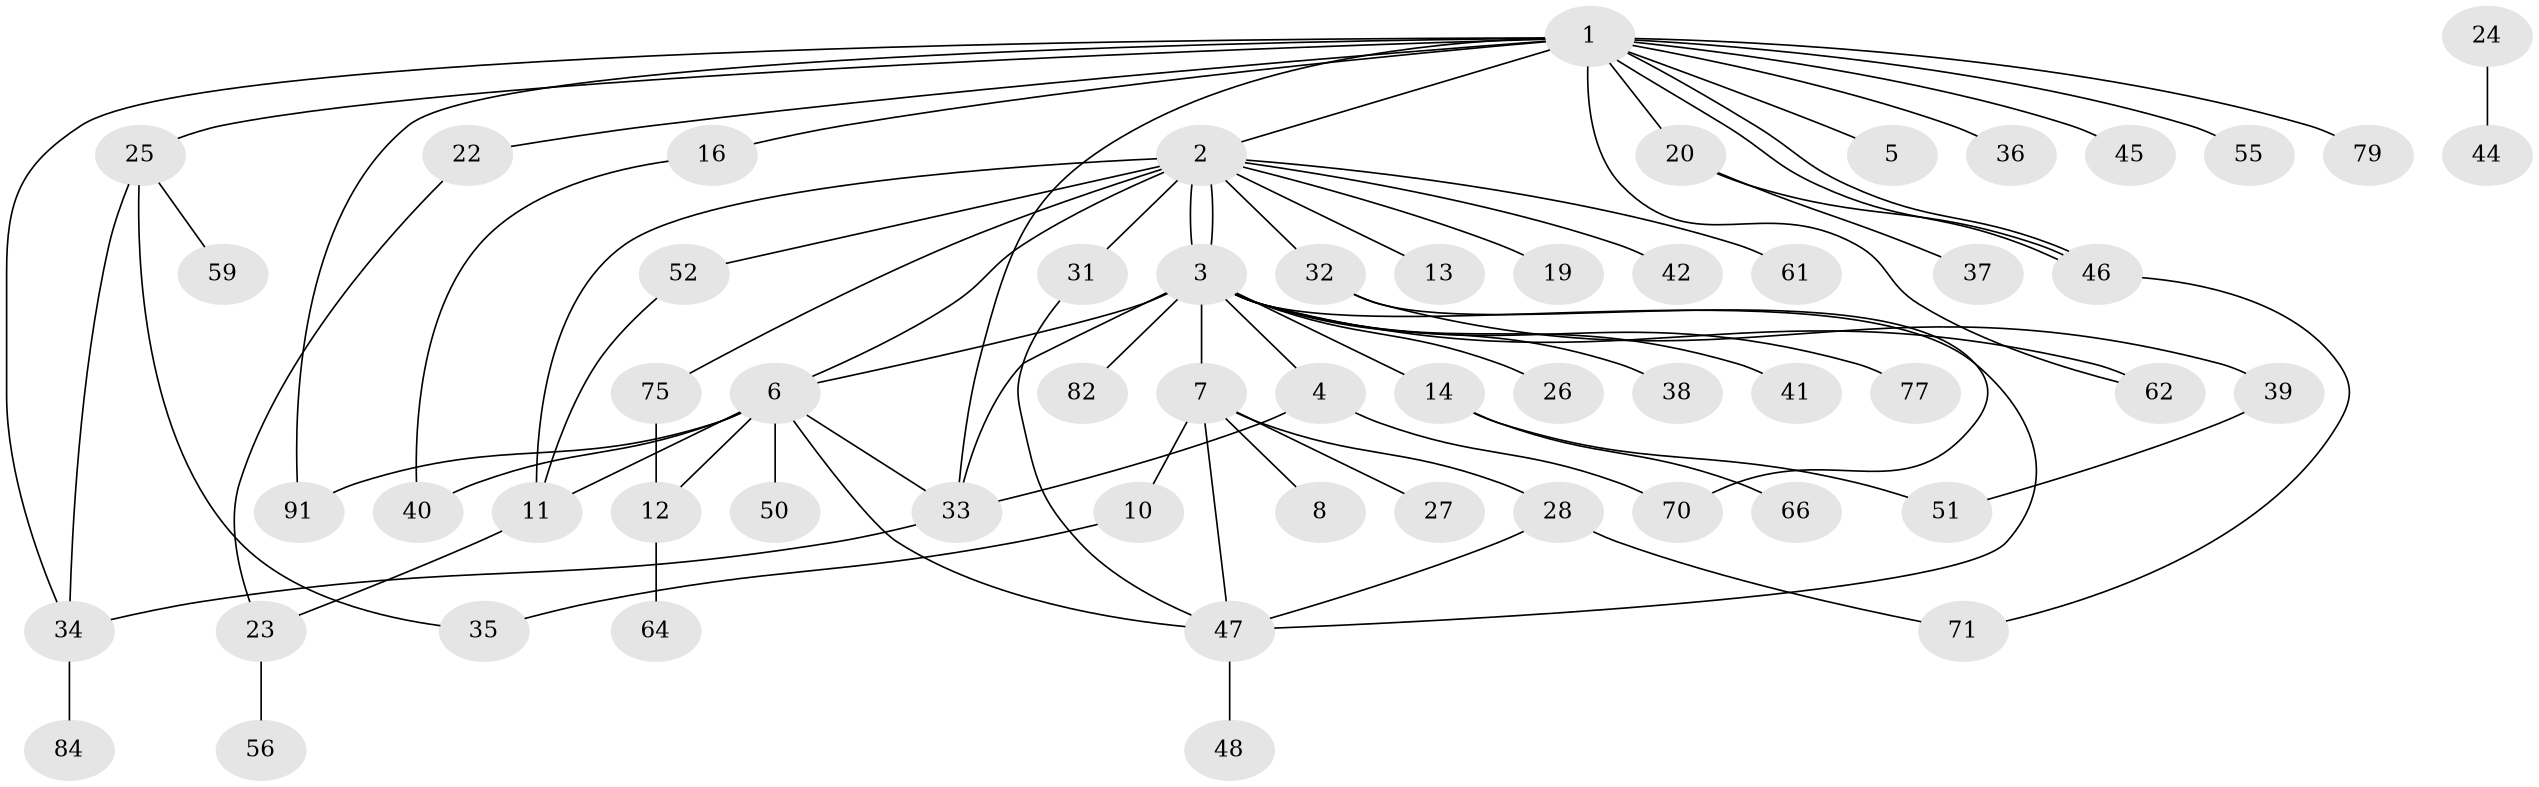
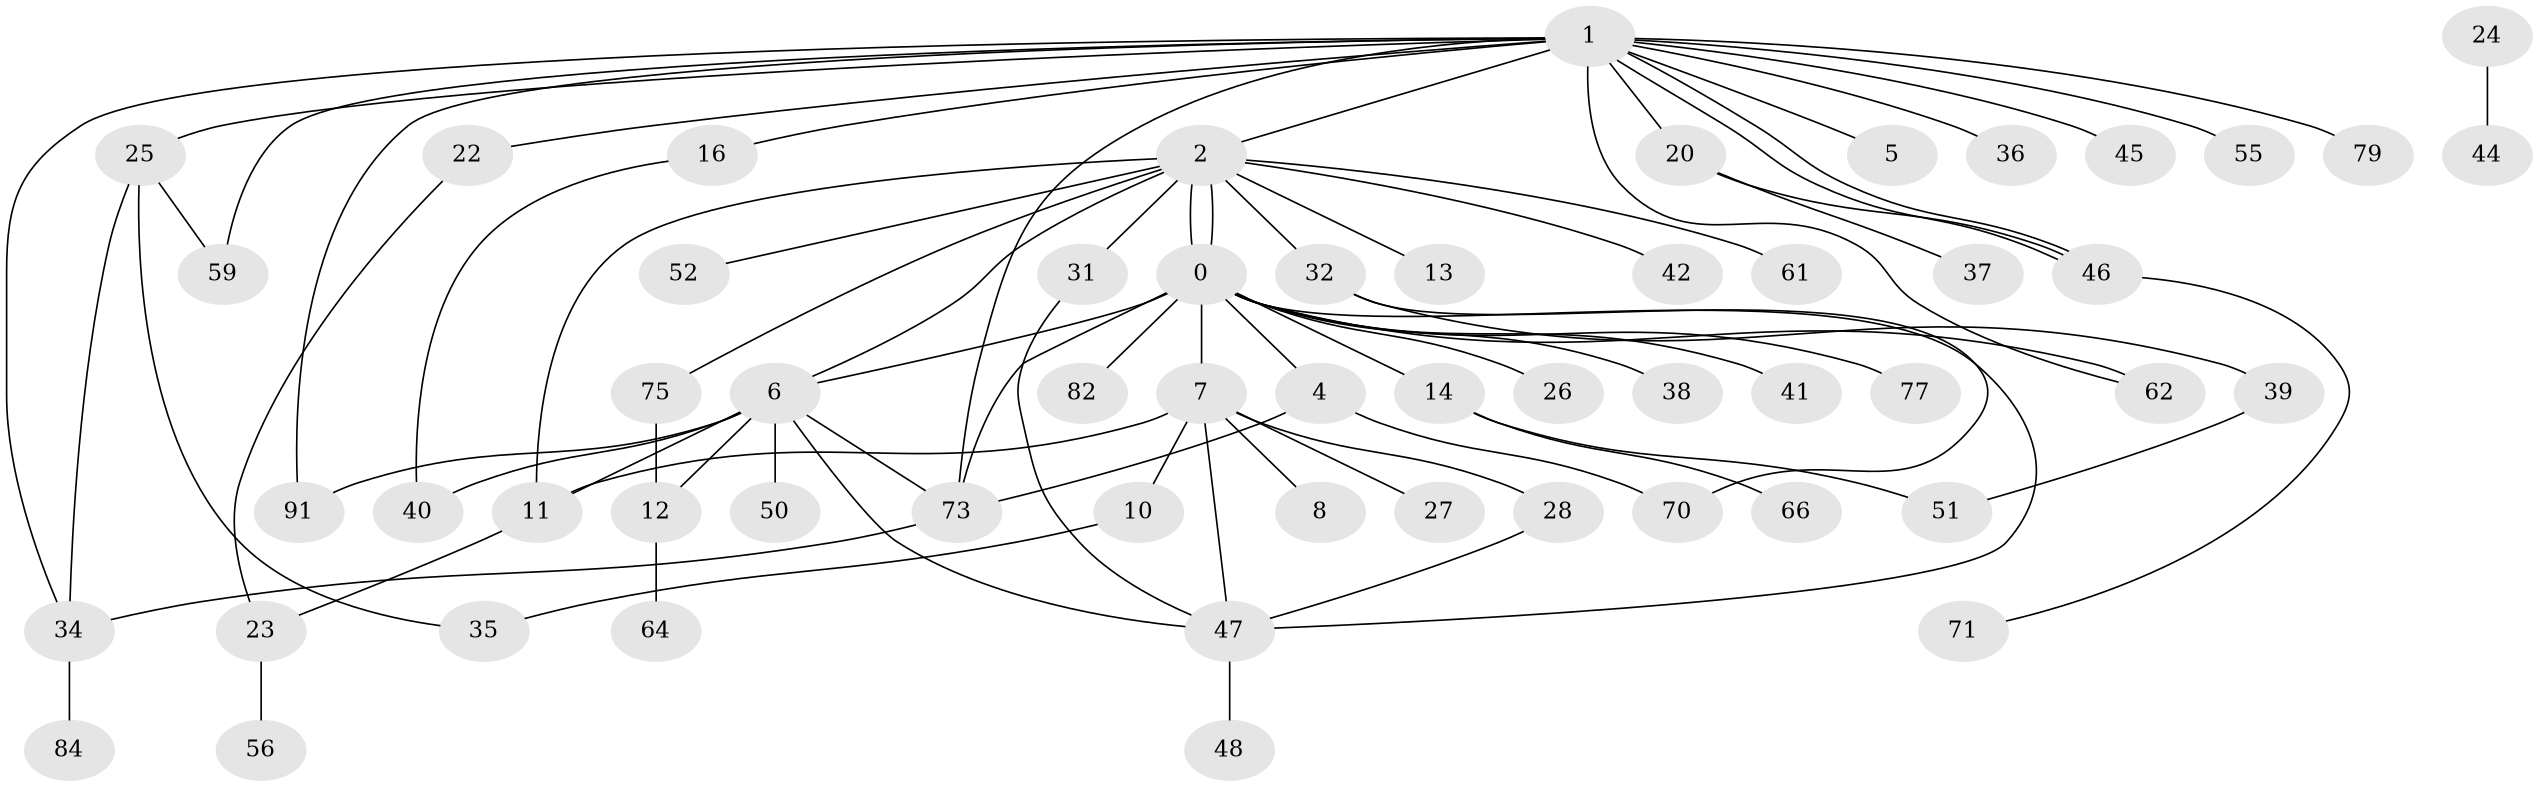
none -> (532, 79)
(1202, 274) -> (1202, 274)
(1559, 274) -> none
(586, 381) -> (900, 453)
(957, 512) -> (957, 512)
(1755, 584) -> none
